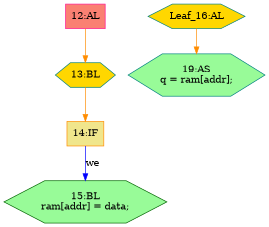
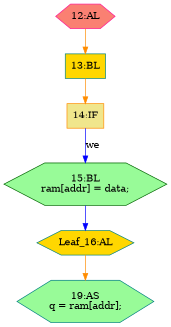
(85, 16) -> (85, 16)
(85, 75) -> (85, 66)
none -> (85, 214)
